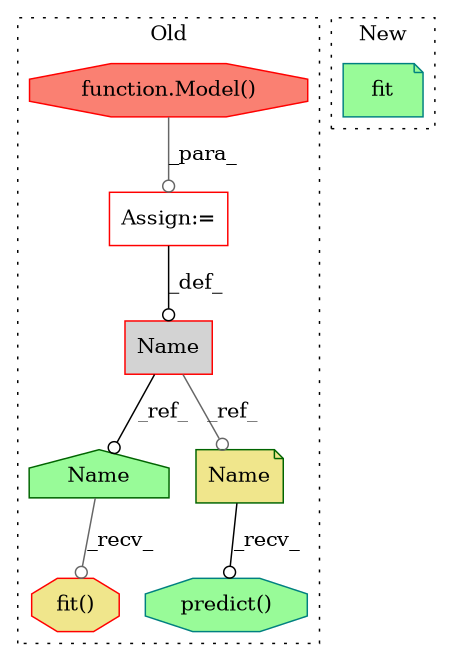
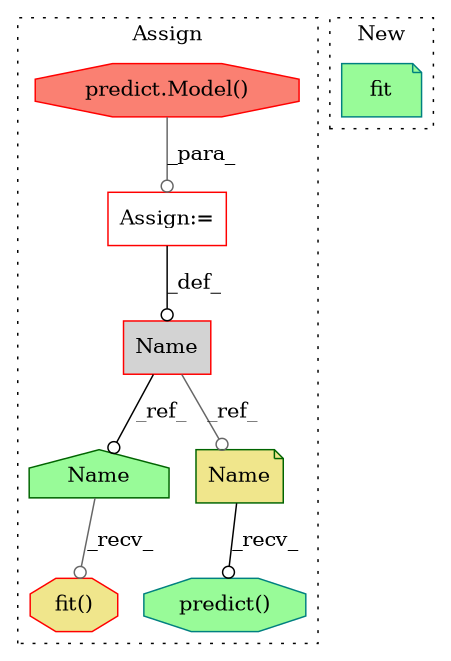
(169, 35) -> (168, 35)
(169, 90) -> (167, 90)
